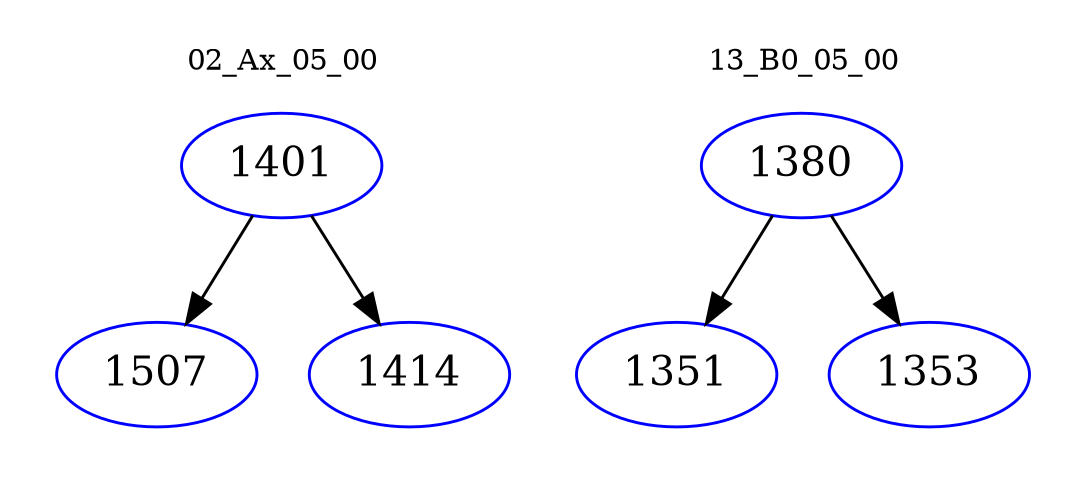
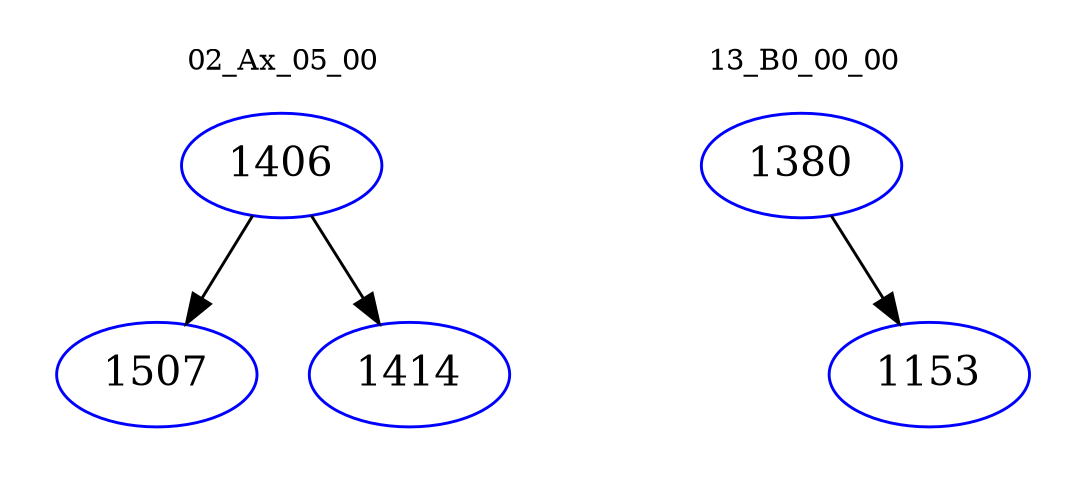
(804, 62) -> (804, 62)
(282, 166) -> (282, 166)
(677, 375) -> none
(929, 375) -> (929, 375)
